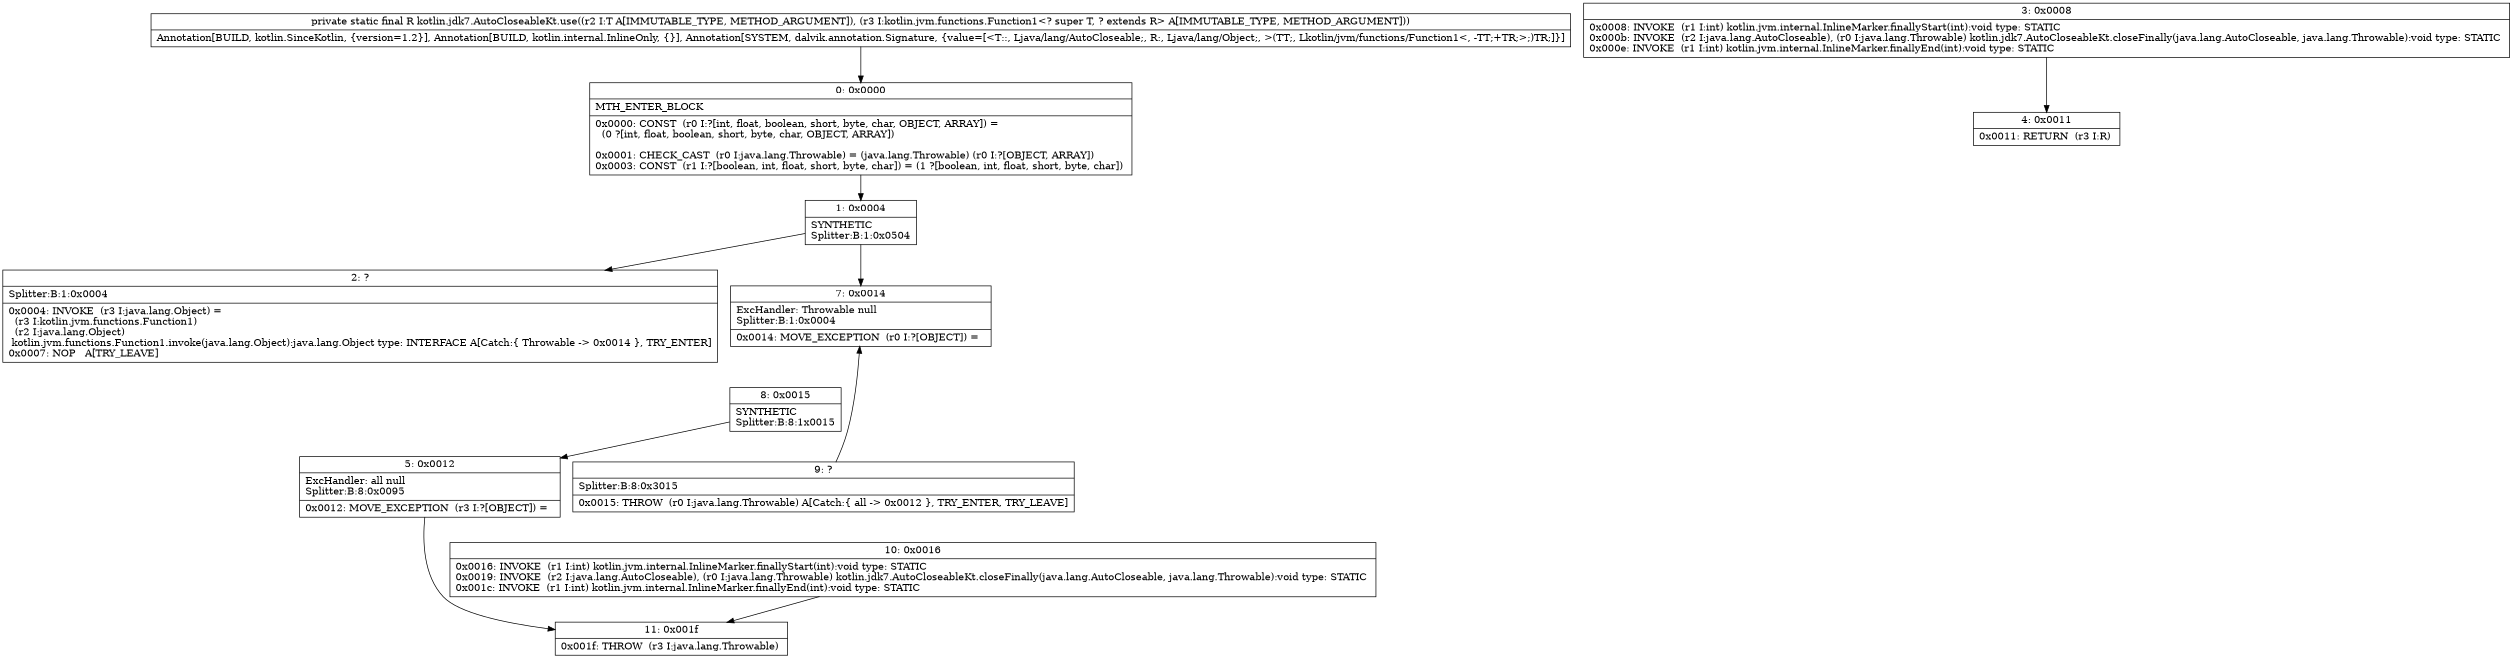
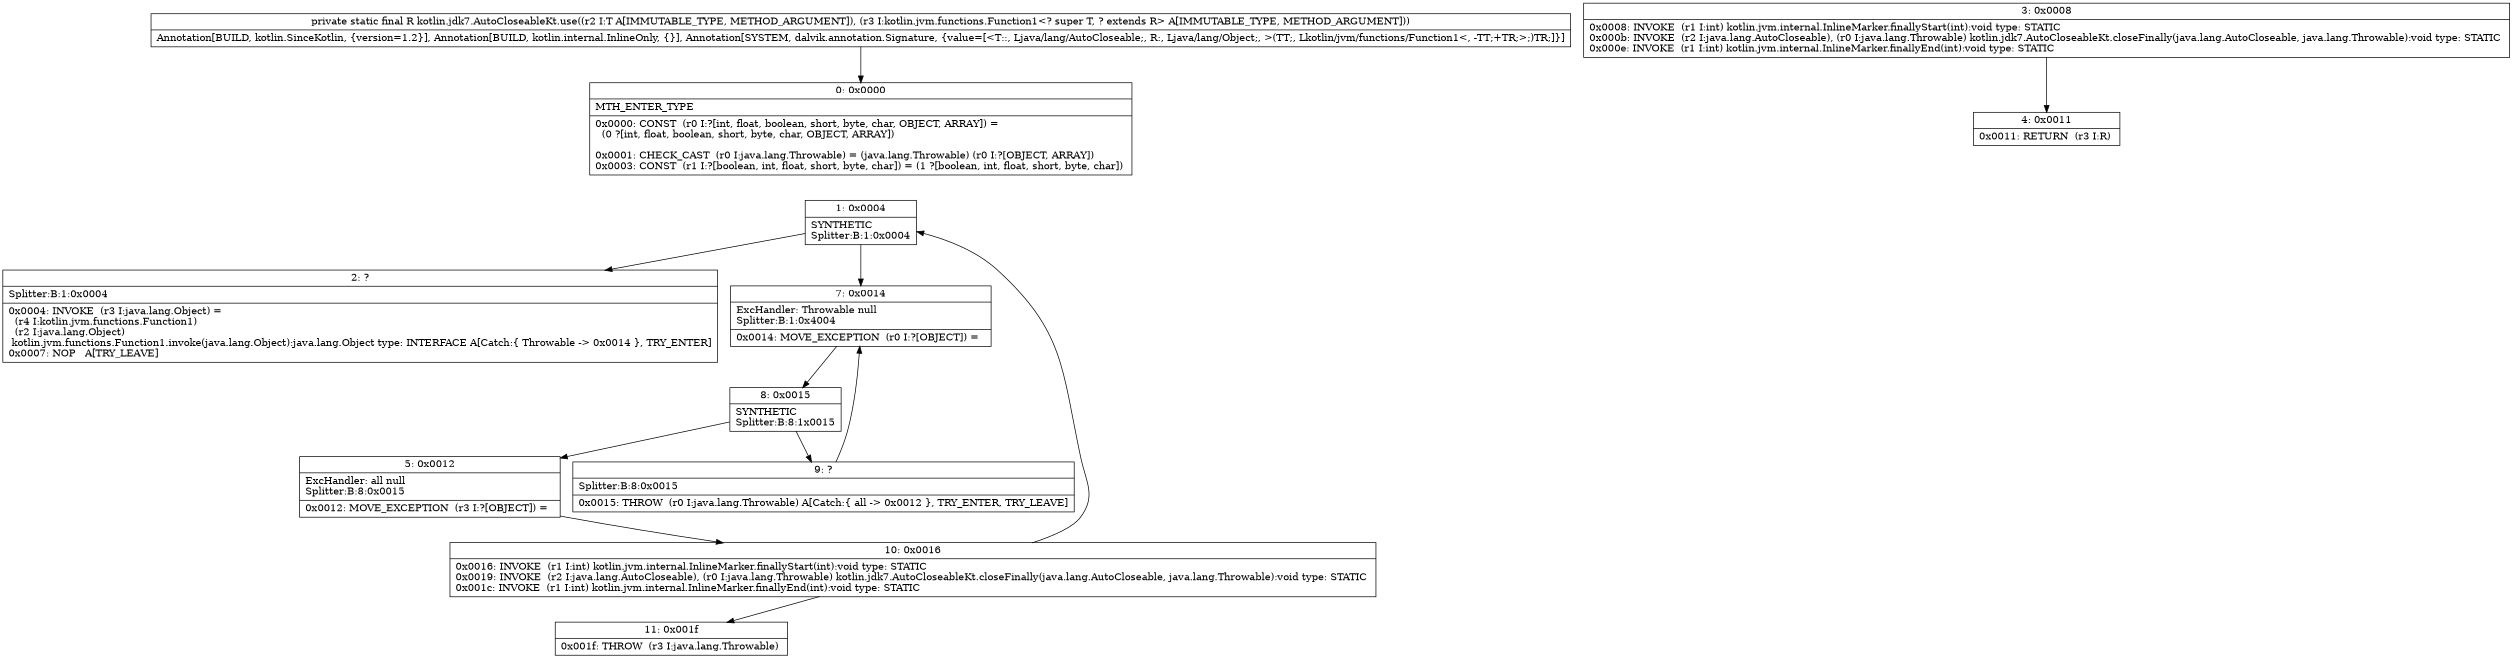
(650, 107) -> (645, 107)
(861, 184) -> (1063, 372)
(861, 236) -> (861, 236)
(786, 321) -> (786, 321)
(103, 322) -> (103, 322)
none -> (822, 364)
none -> (802, 443)
(628, 486) -> (628, 486)
(355, 492) -> (355, 492)
(454, 605) -> (638, 530)
